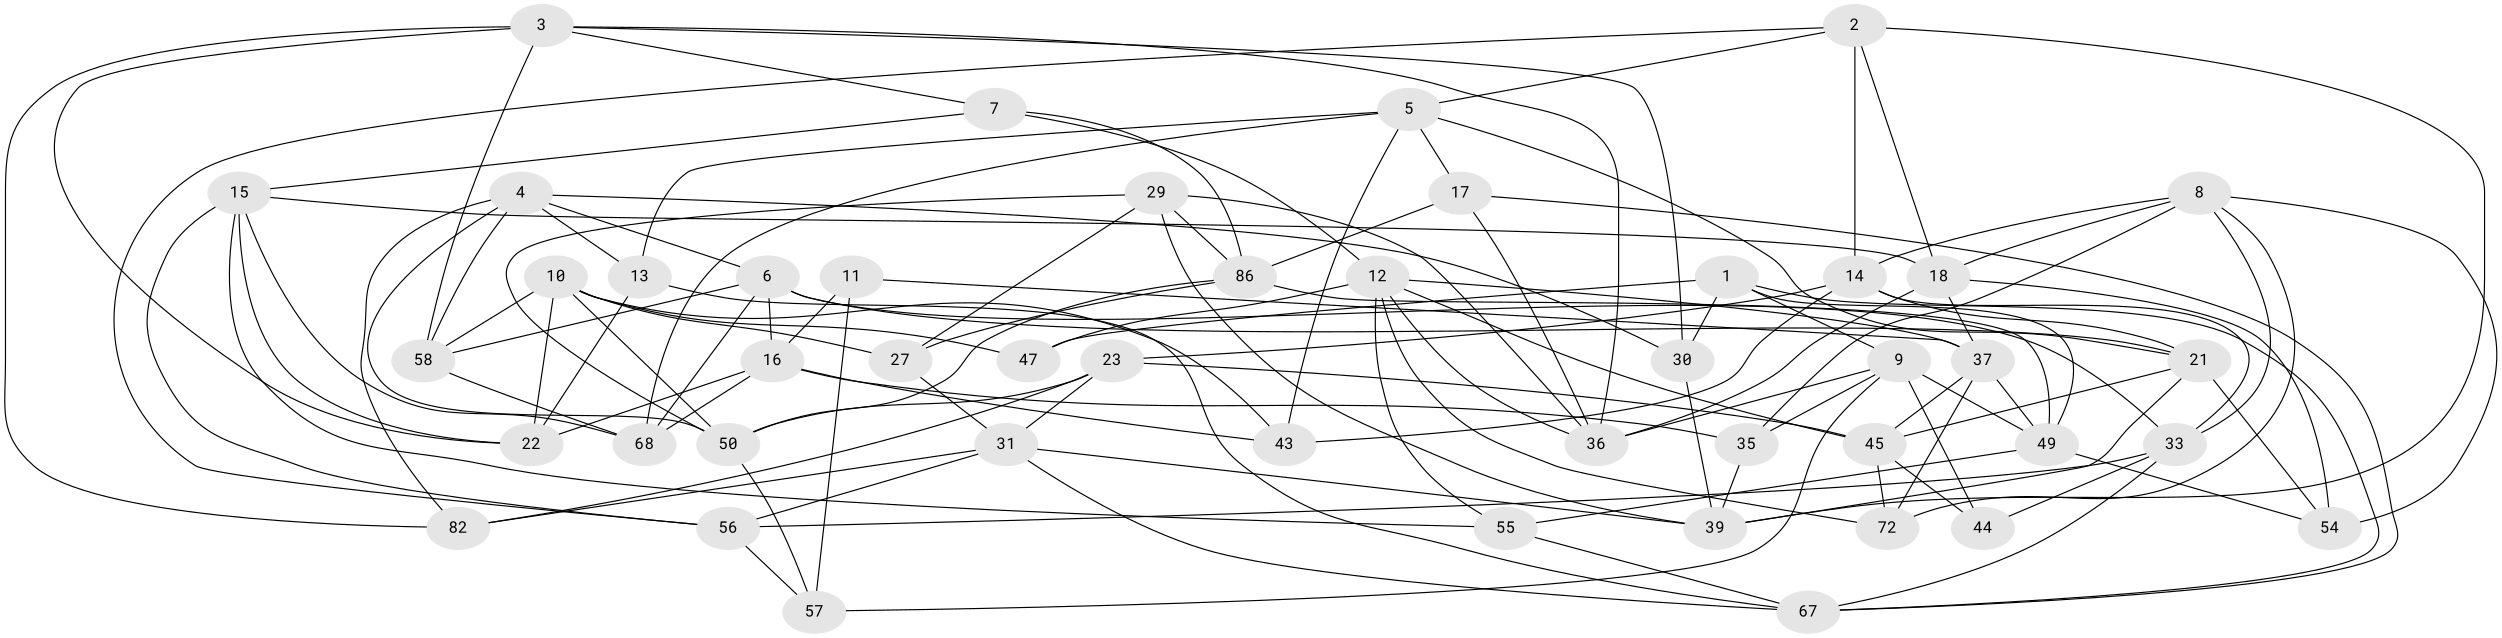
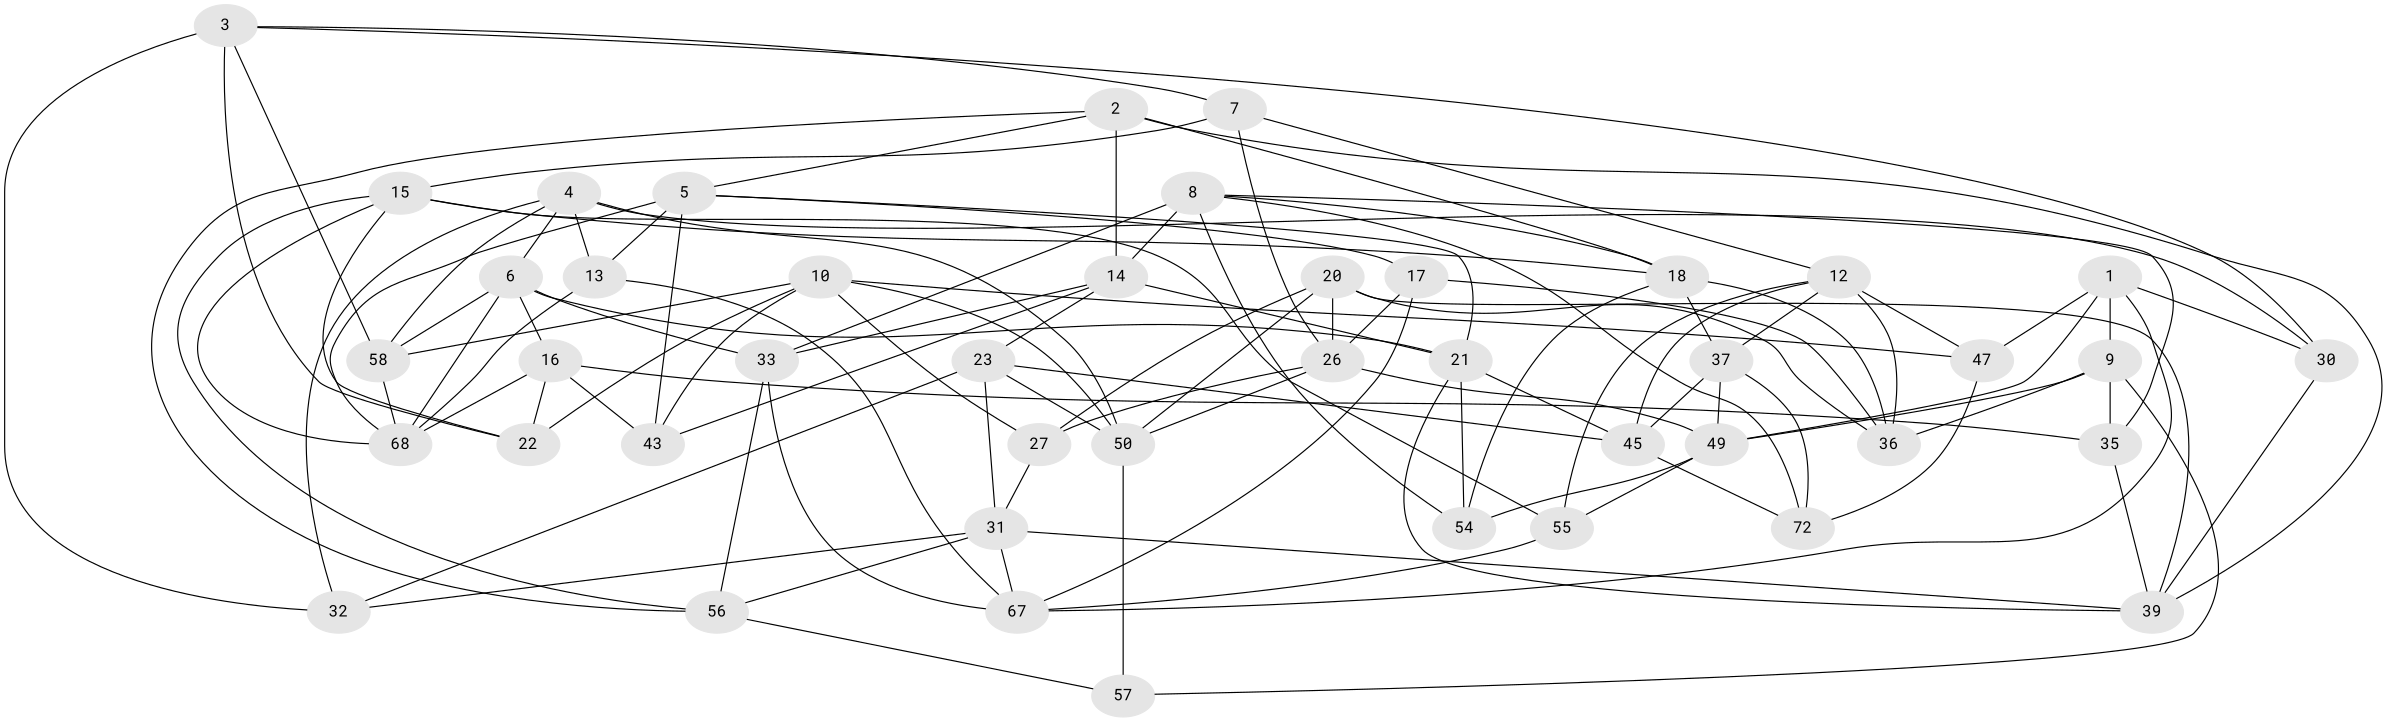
(1305, 62) -> none
(1157, 193) -> (1333, 277)
(852, 277) -> none
(1245, 277) -> (1333, 361)
(590, 354) -> (493, 356)
(1581, 472) -> (1924, 471)
(458, 528) -> (339, 612)
(1983, 528) -> none
